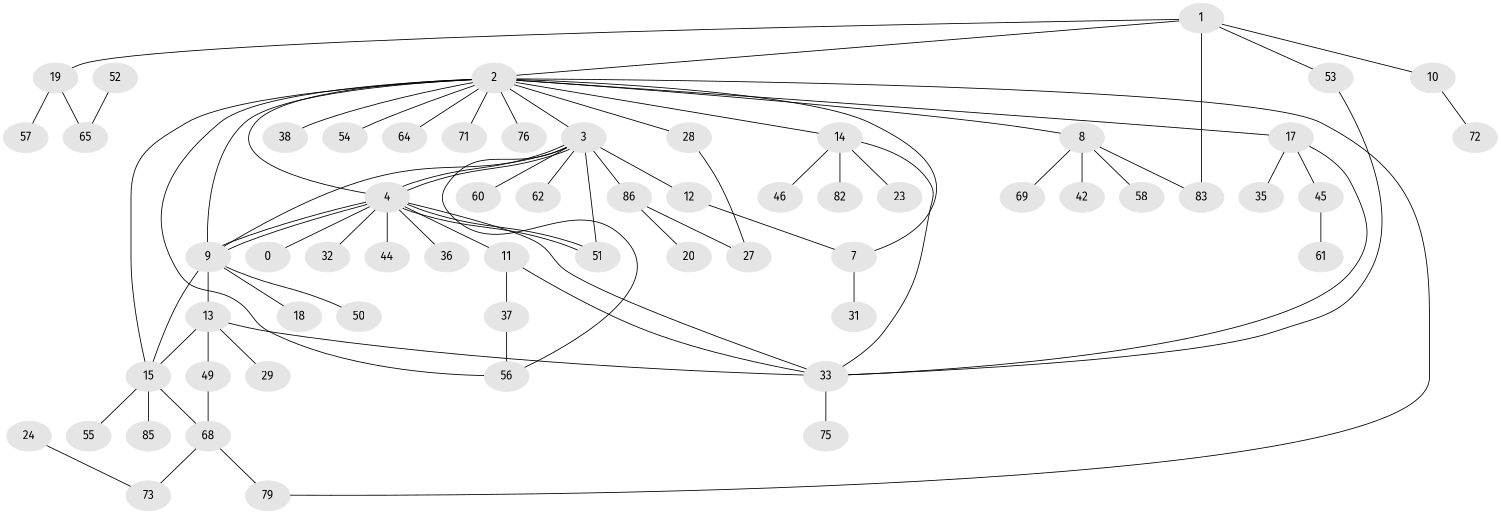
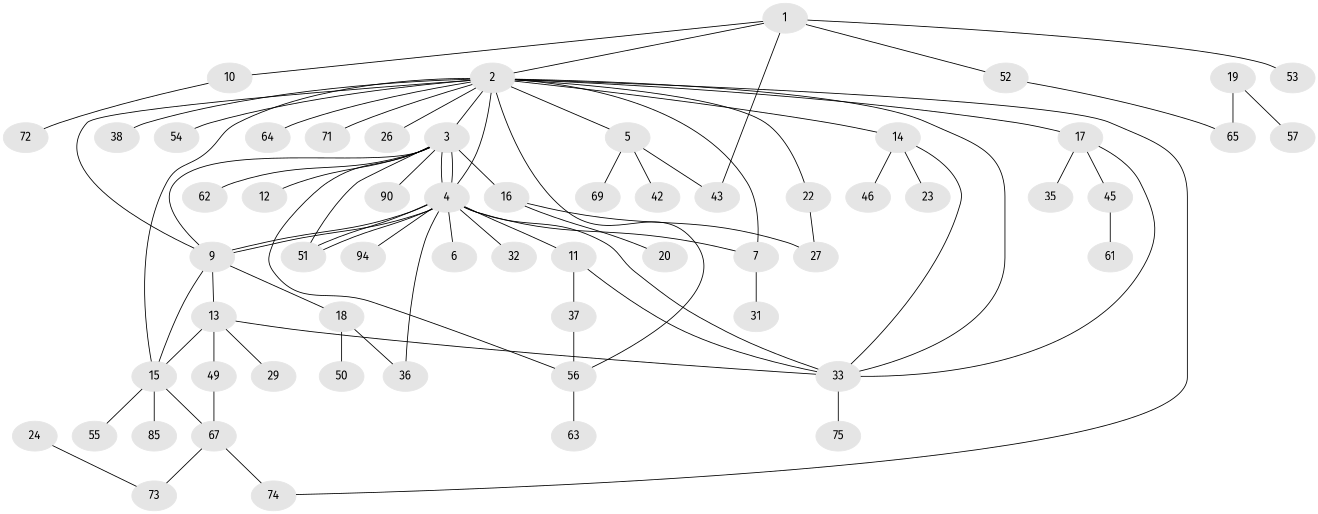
(625, 32) -> (896, 48)
(524, 138) -> (387, 138)
(689, 138) -> (808, 197)
(1082, 138) -> (628, 138)
(478, 197) -> (387, 197)
(629, 197) -> (507, 197)
(840, 197) -> none
(1142, 197) -> none
(1201, 197) -> (717, 197)
(772, 227) -> (627, 233)
(268, 257) -> (454, 257)
(387, 257) -> (363, 257)
(284, 287) -> (342, 347)
(1215, 345) -> (908, 116)
none -> (374, 347)
(208, 436) -> (214, 436)
none -> (574, 436)
(268, 496) -> (274, 496)
